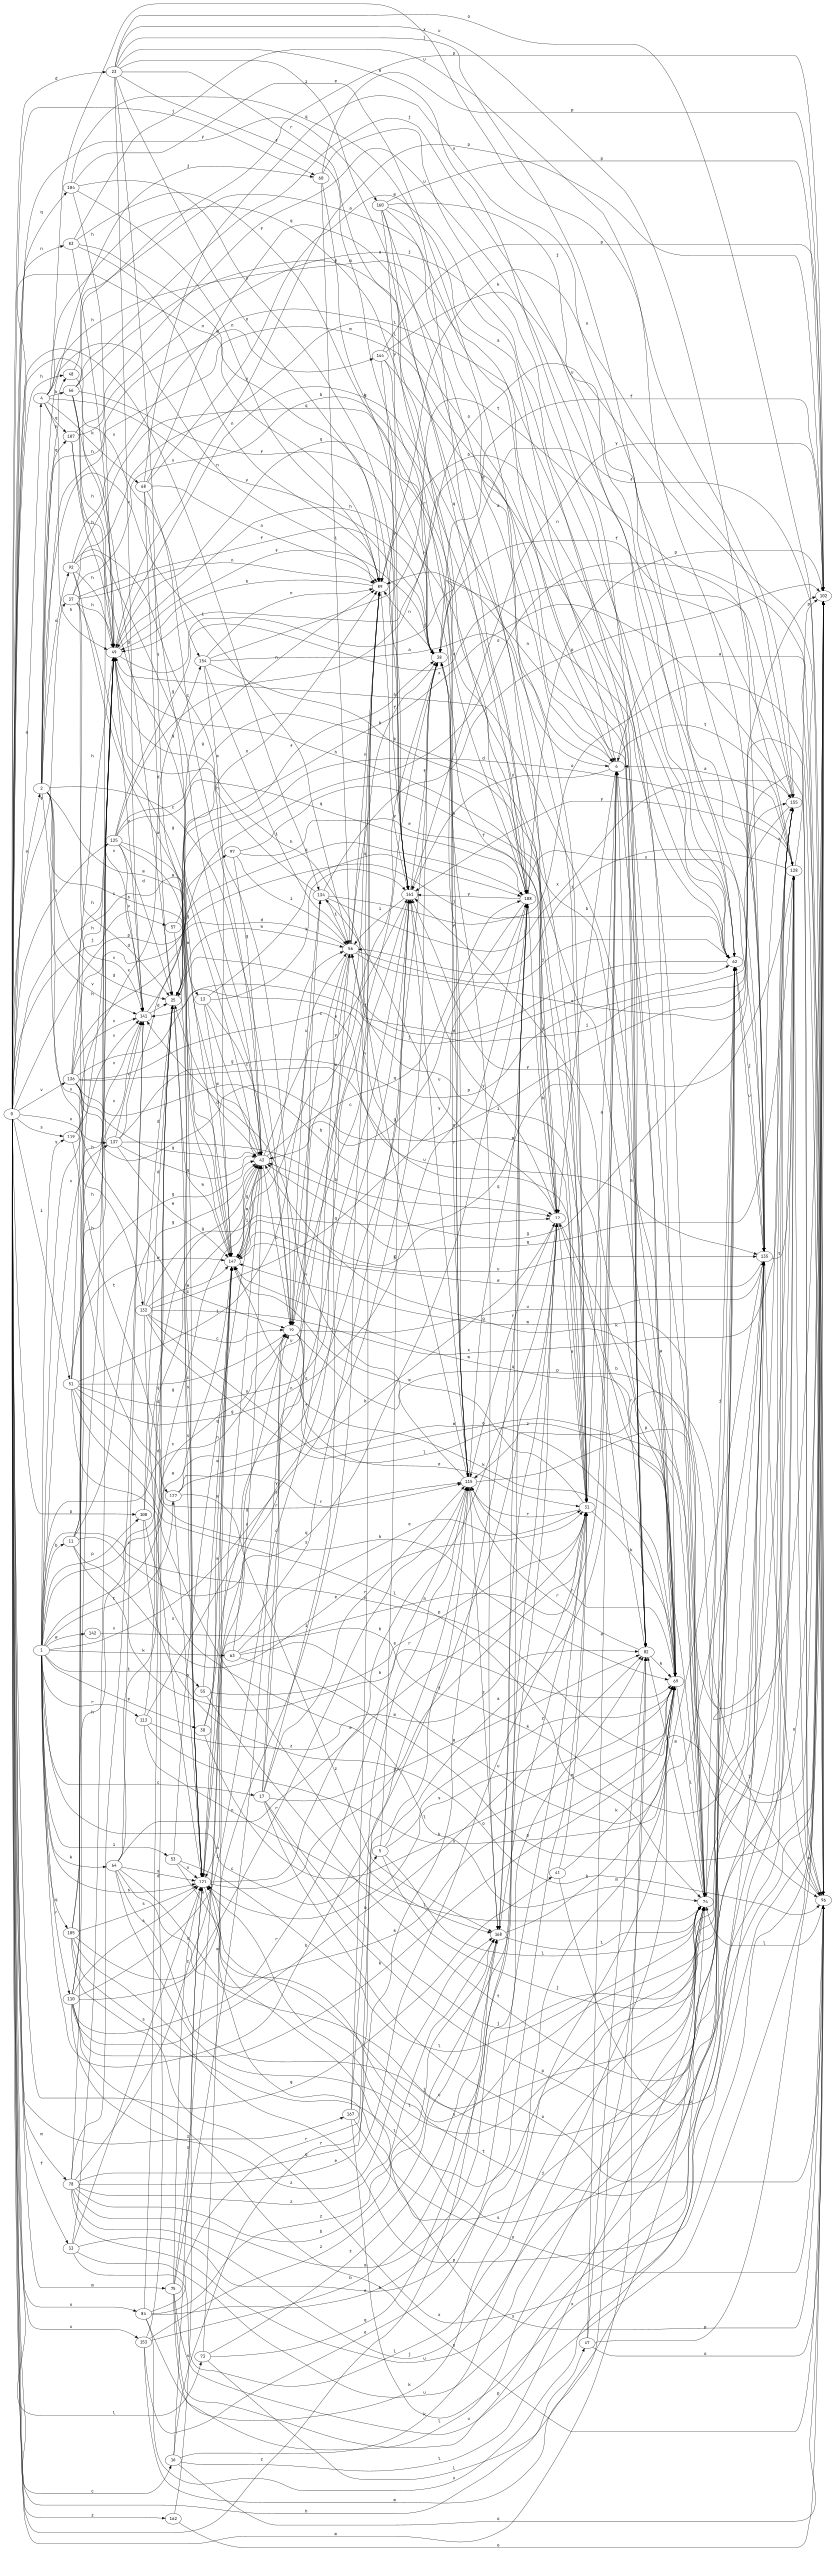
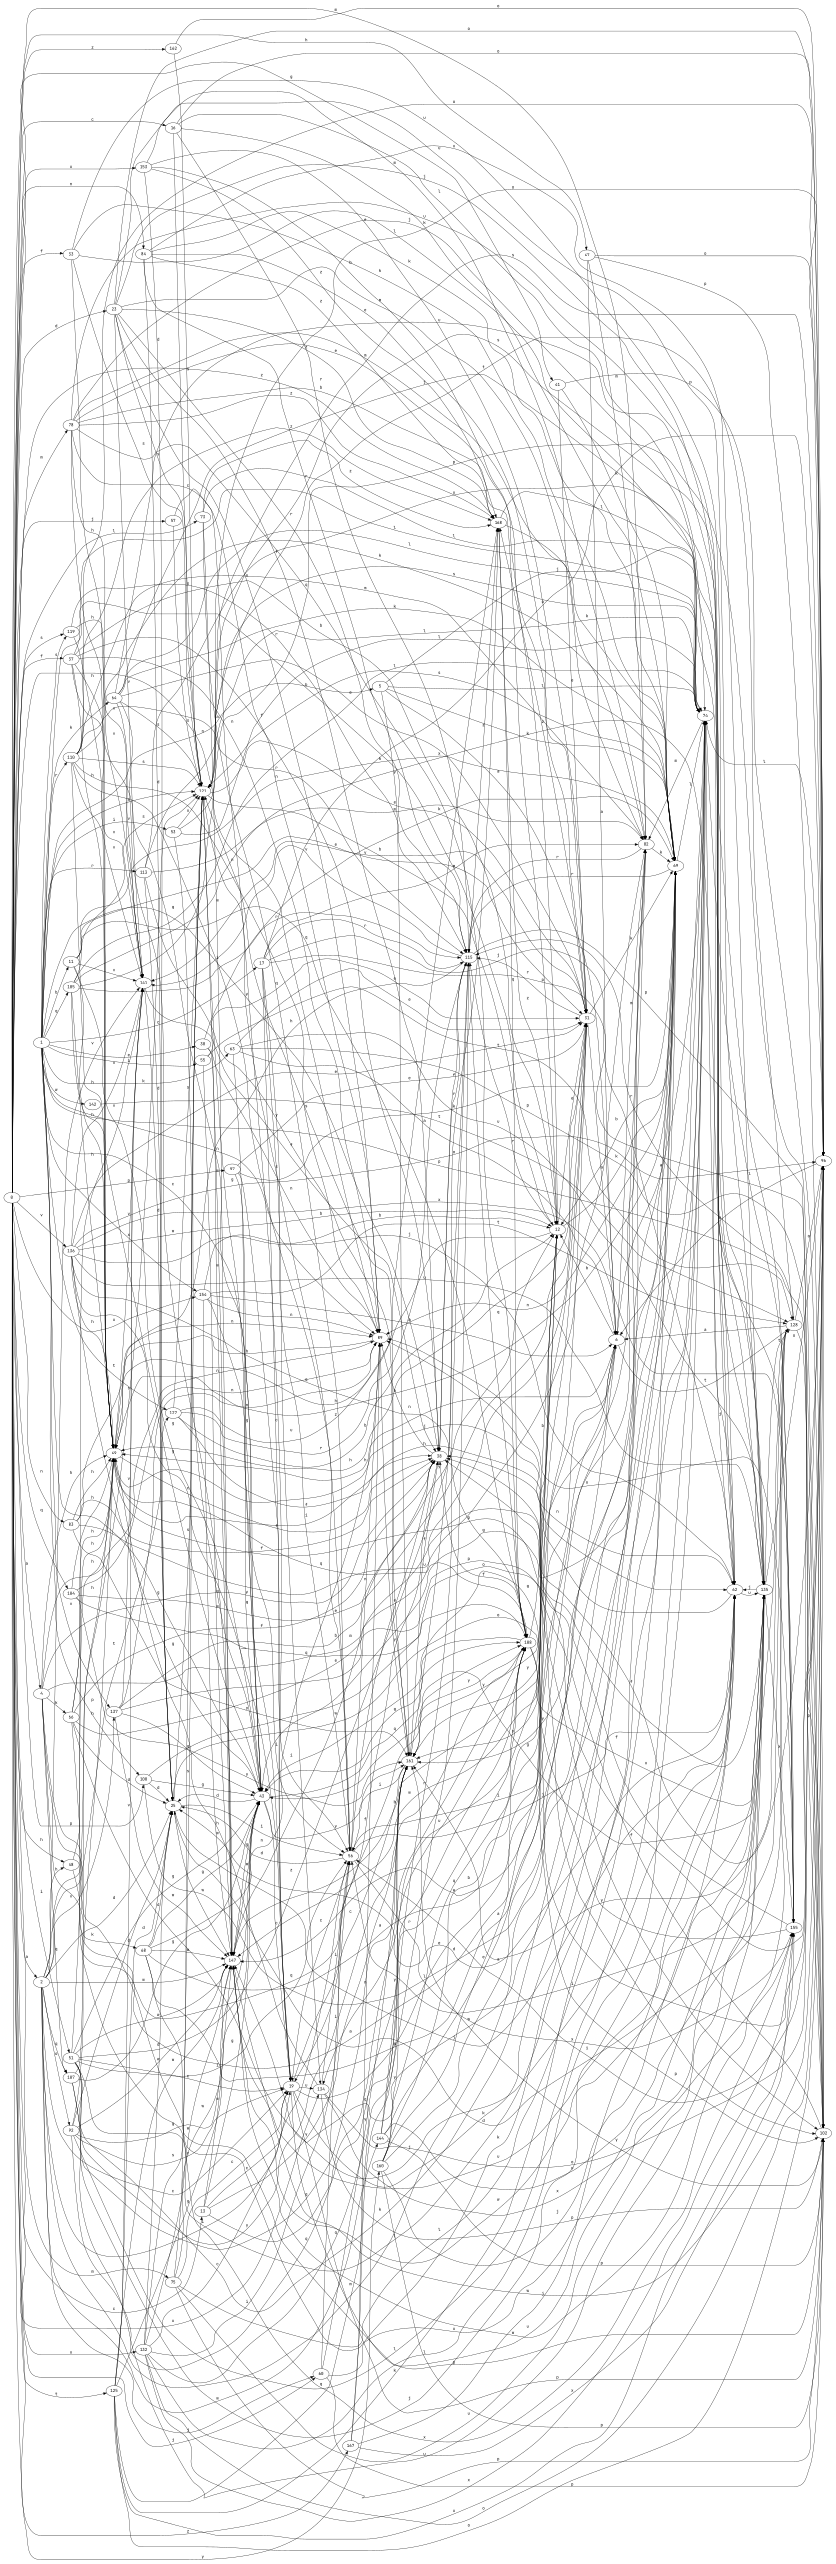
(262, 927) -> (262, 1826)
(515, 1672) -> (307, 1181)
